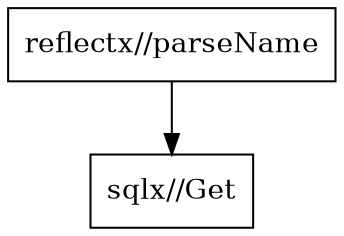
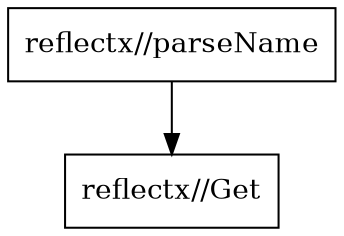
(172, 191) -> (172, 191)
